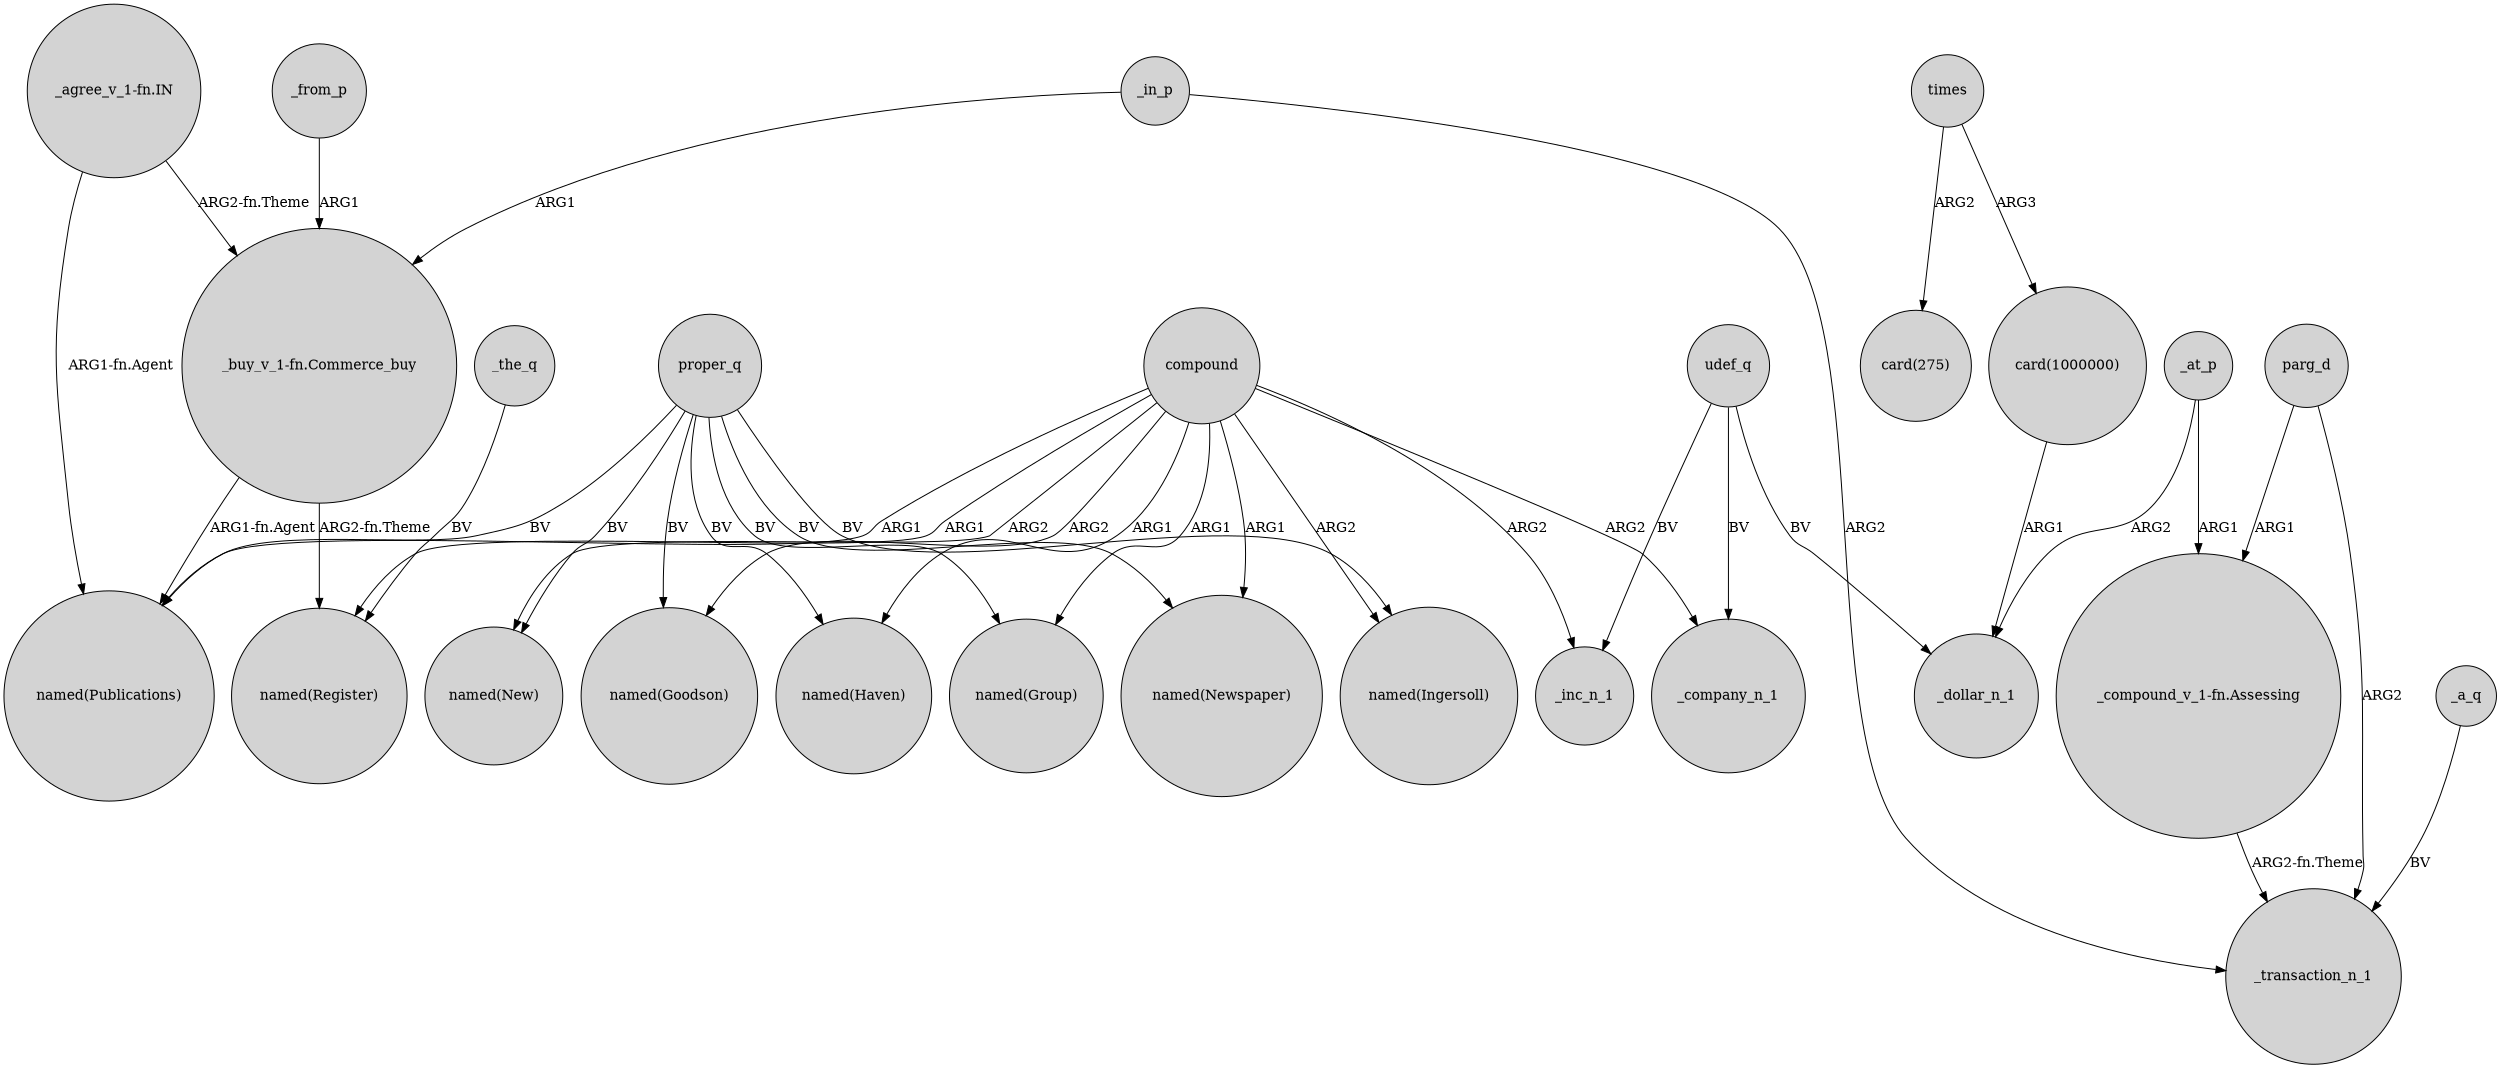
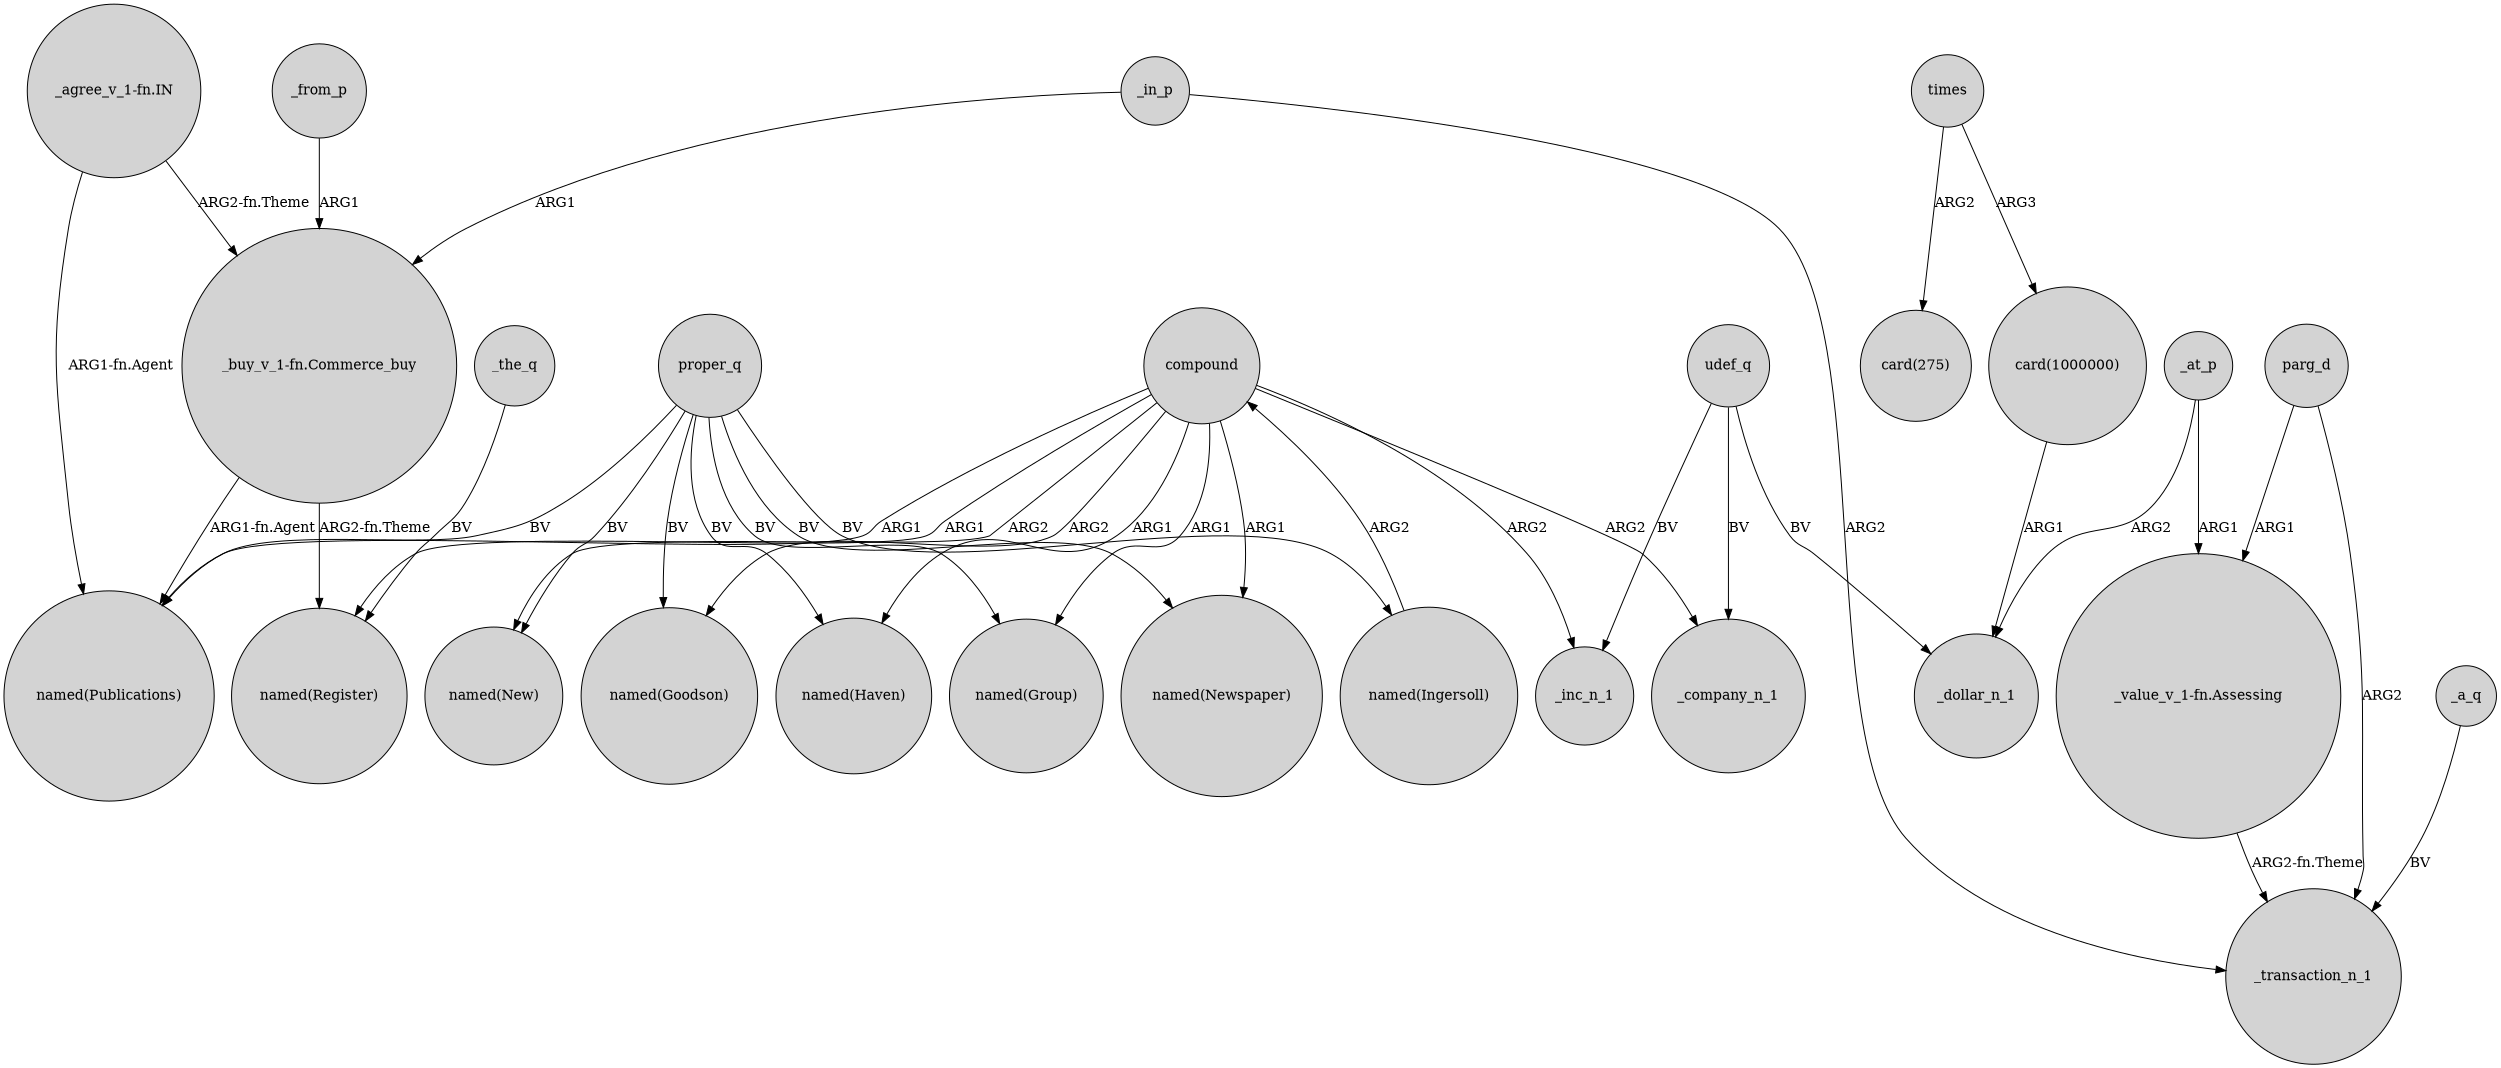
(1304, 514) -> (1344, 499)
(2199, 696) -> (2199, 696)
